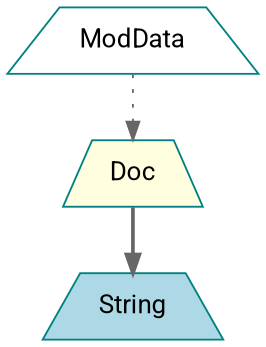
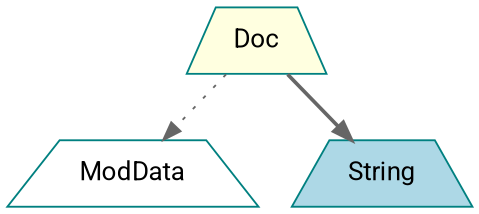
(133, 98) -> (201, 100)
